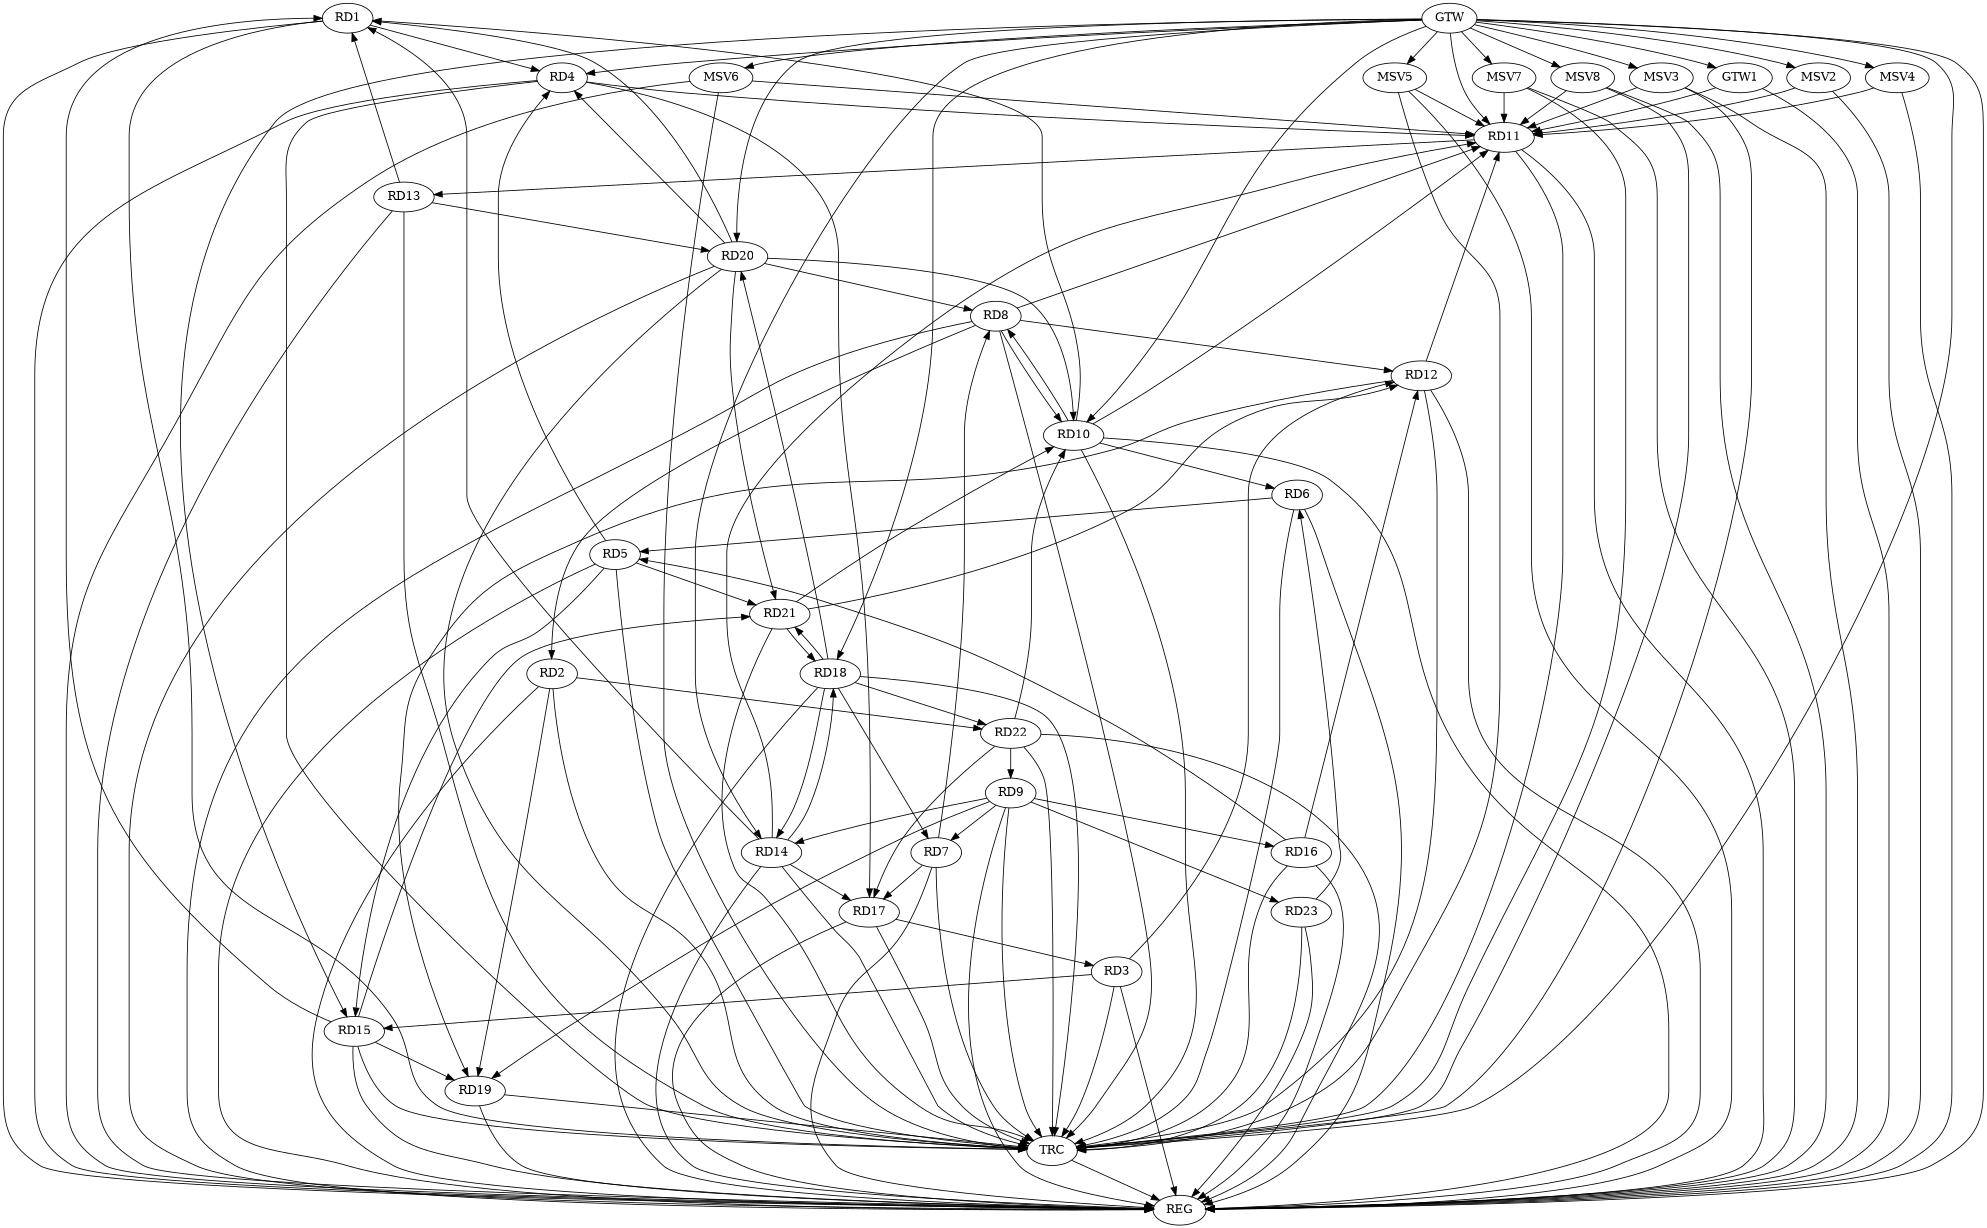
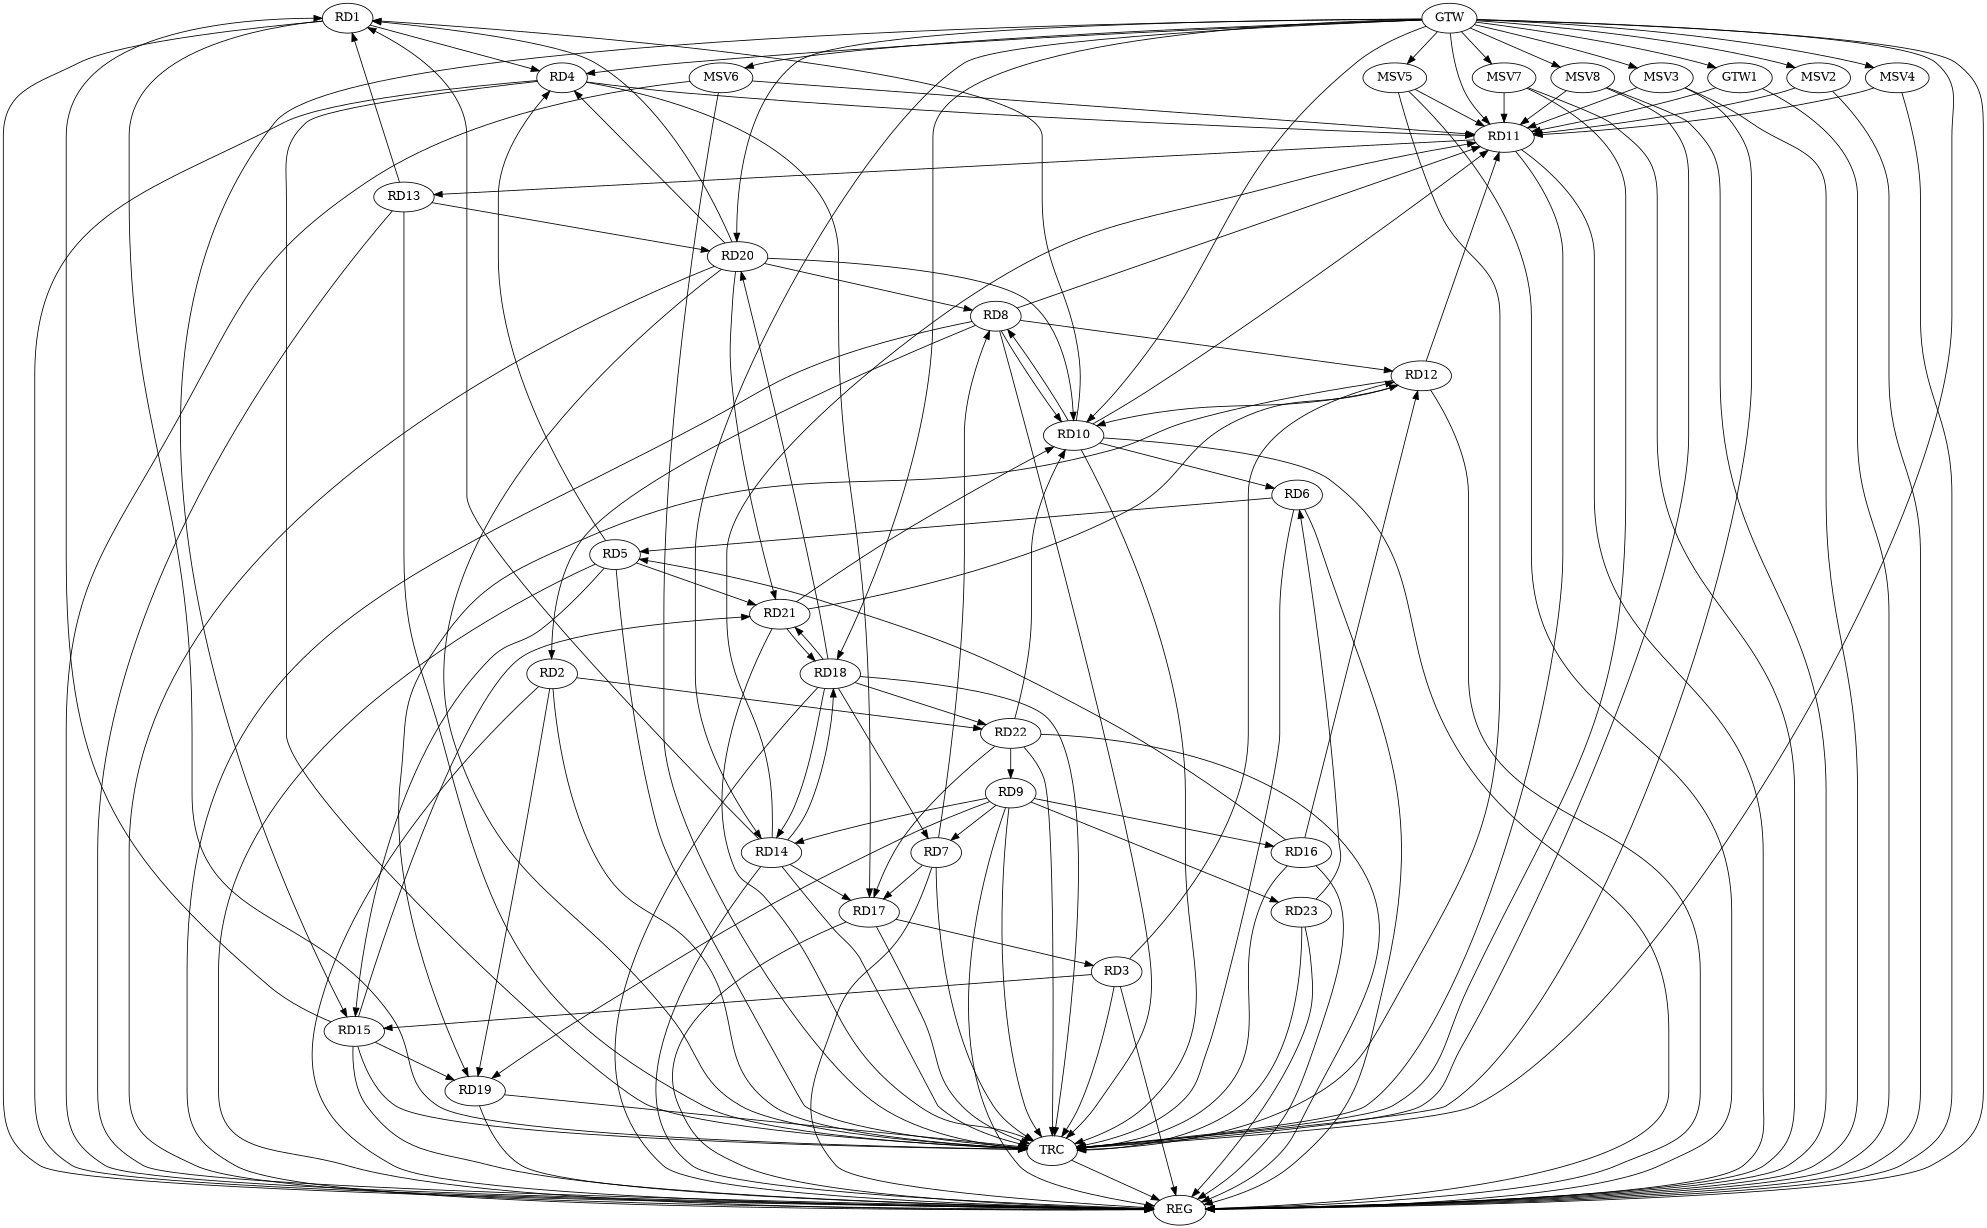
(1426, 869) -> (1222, 406)
